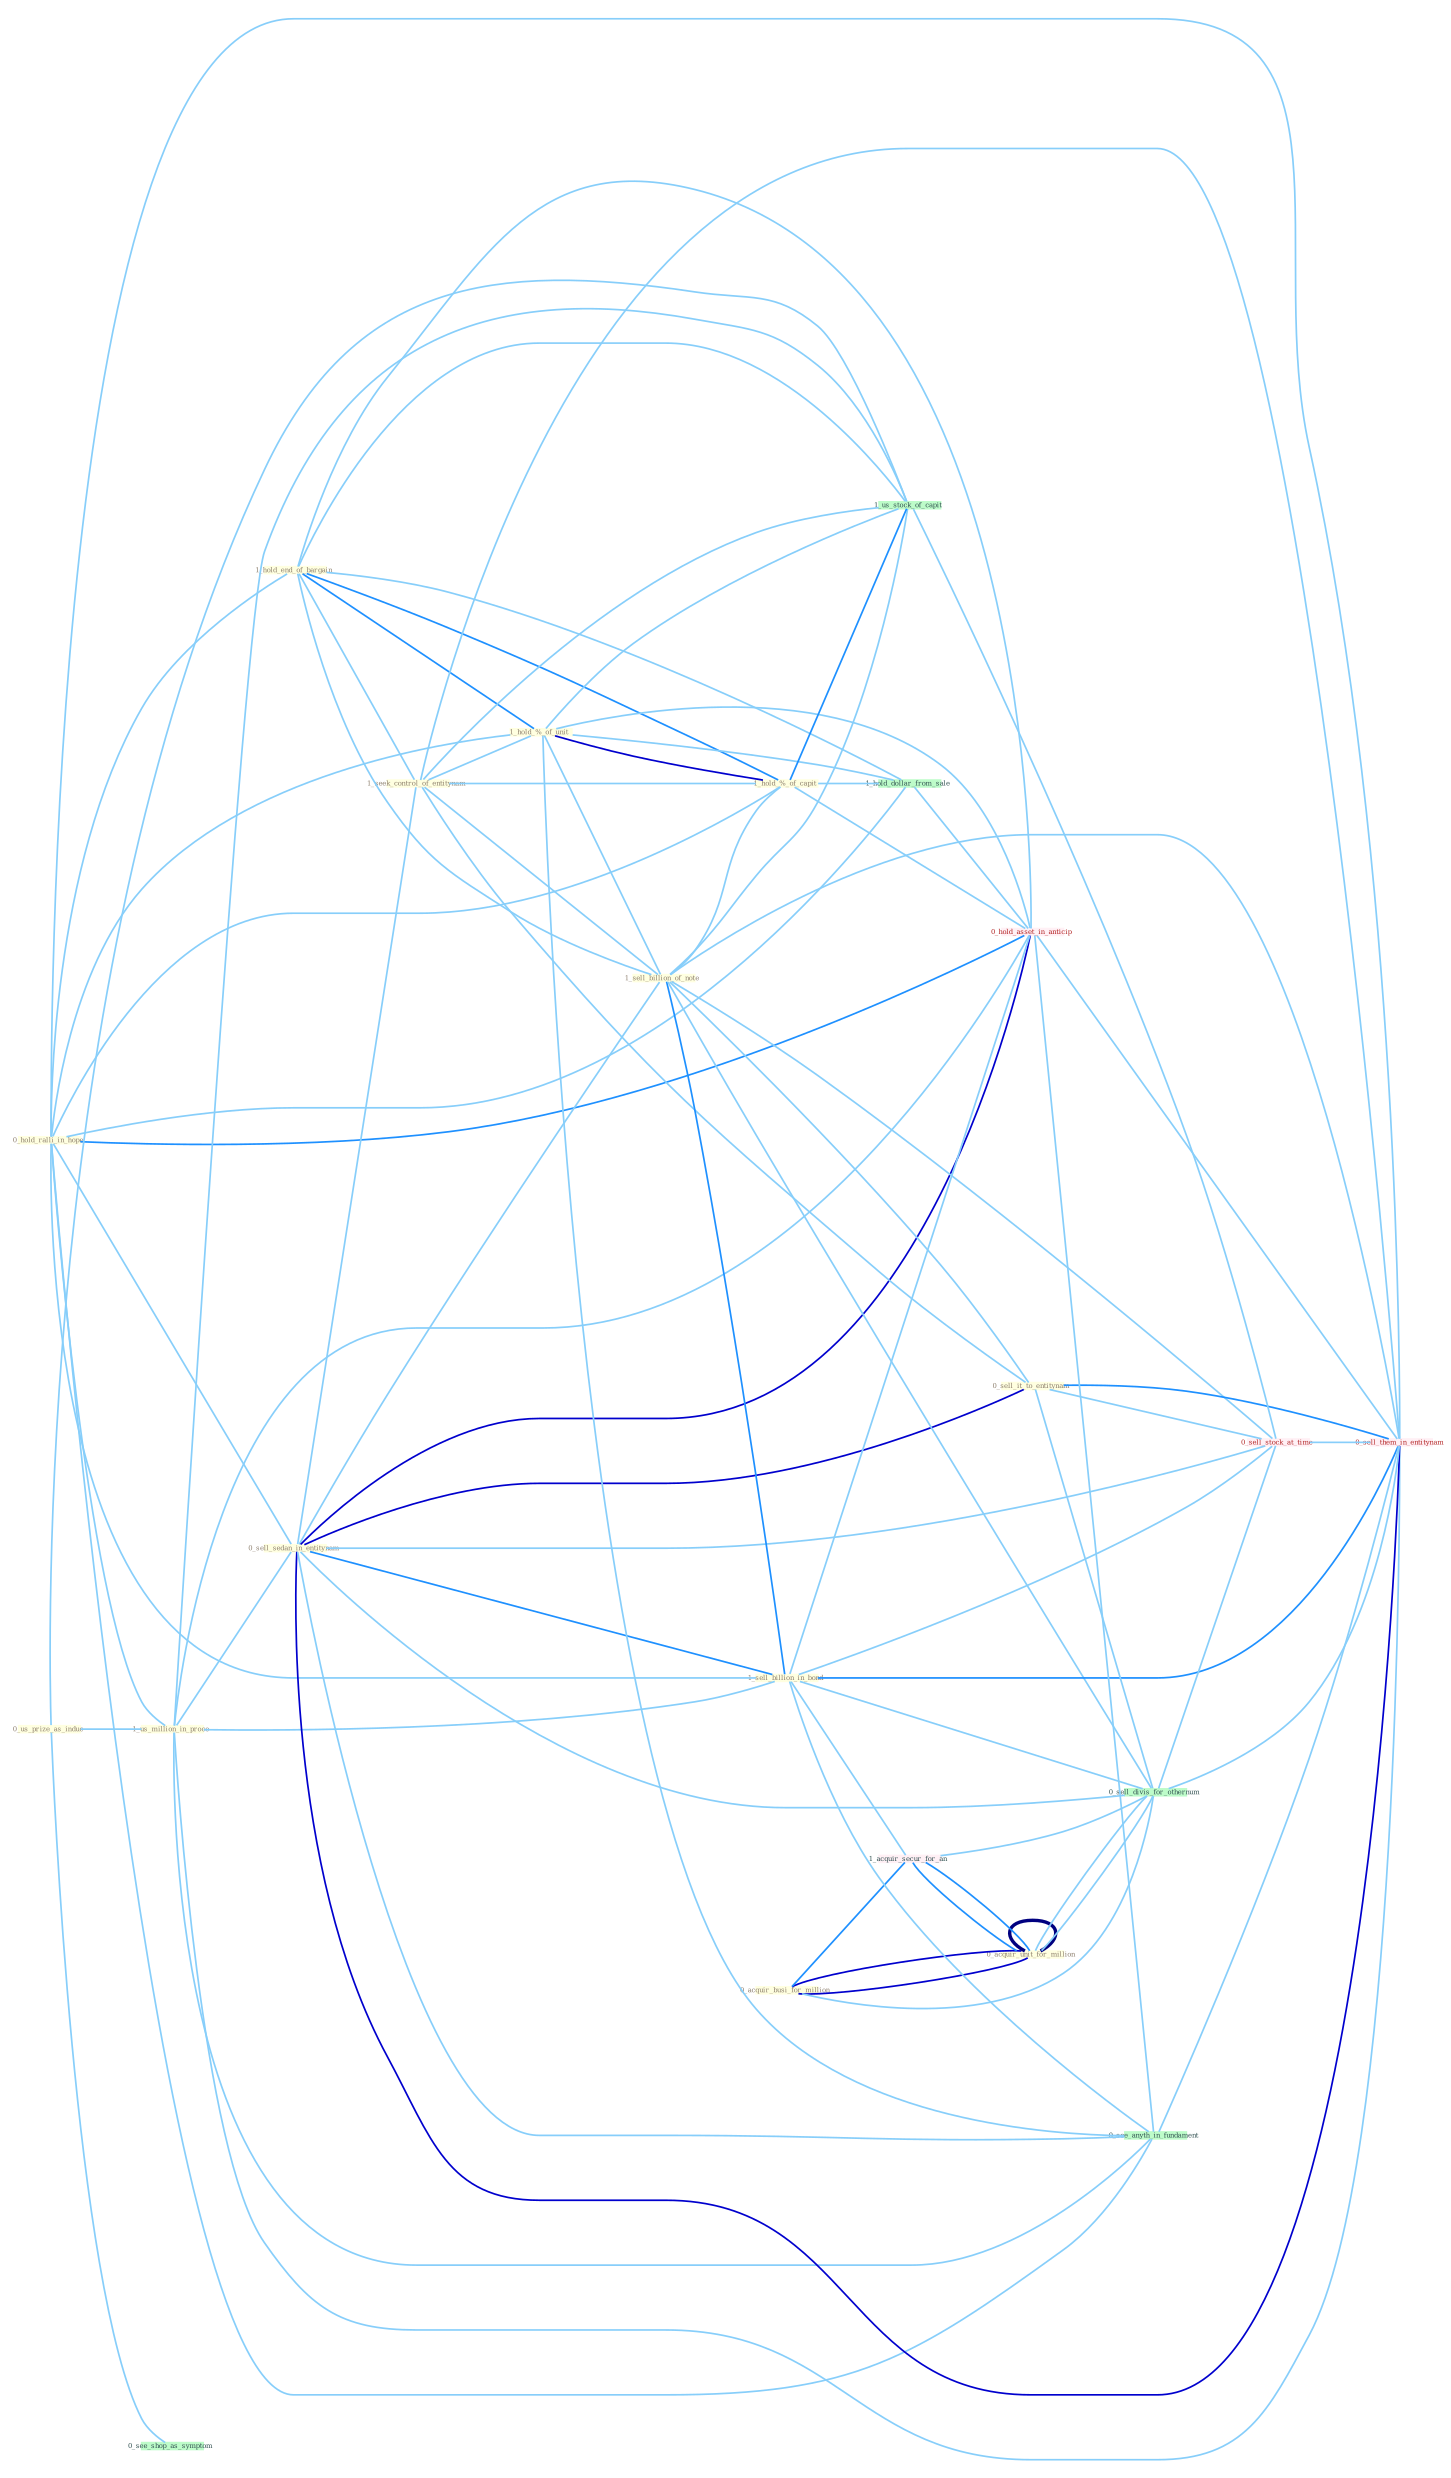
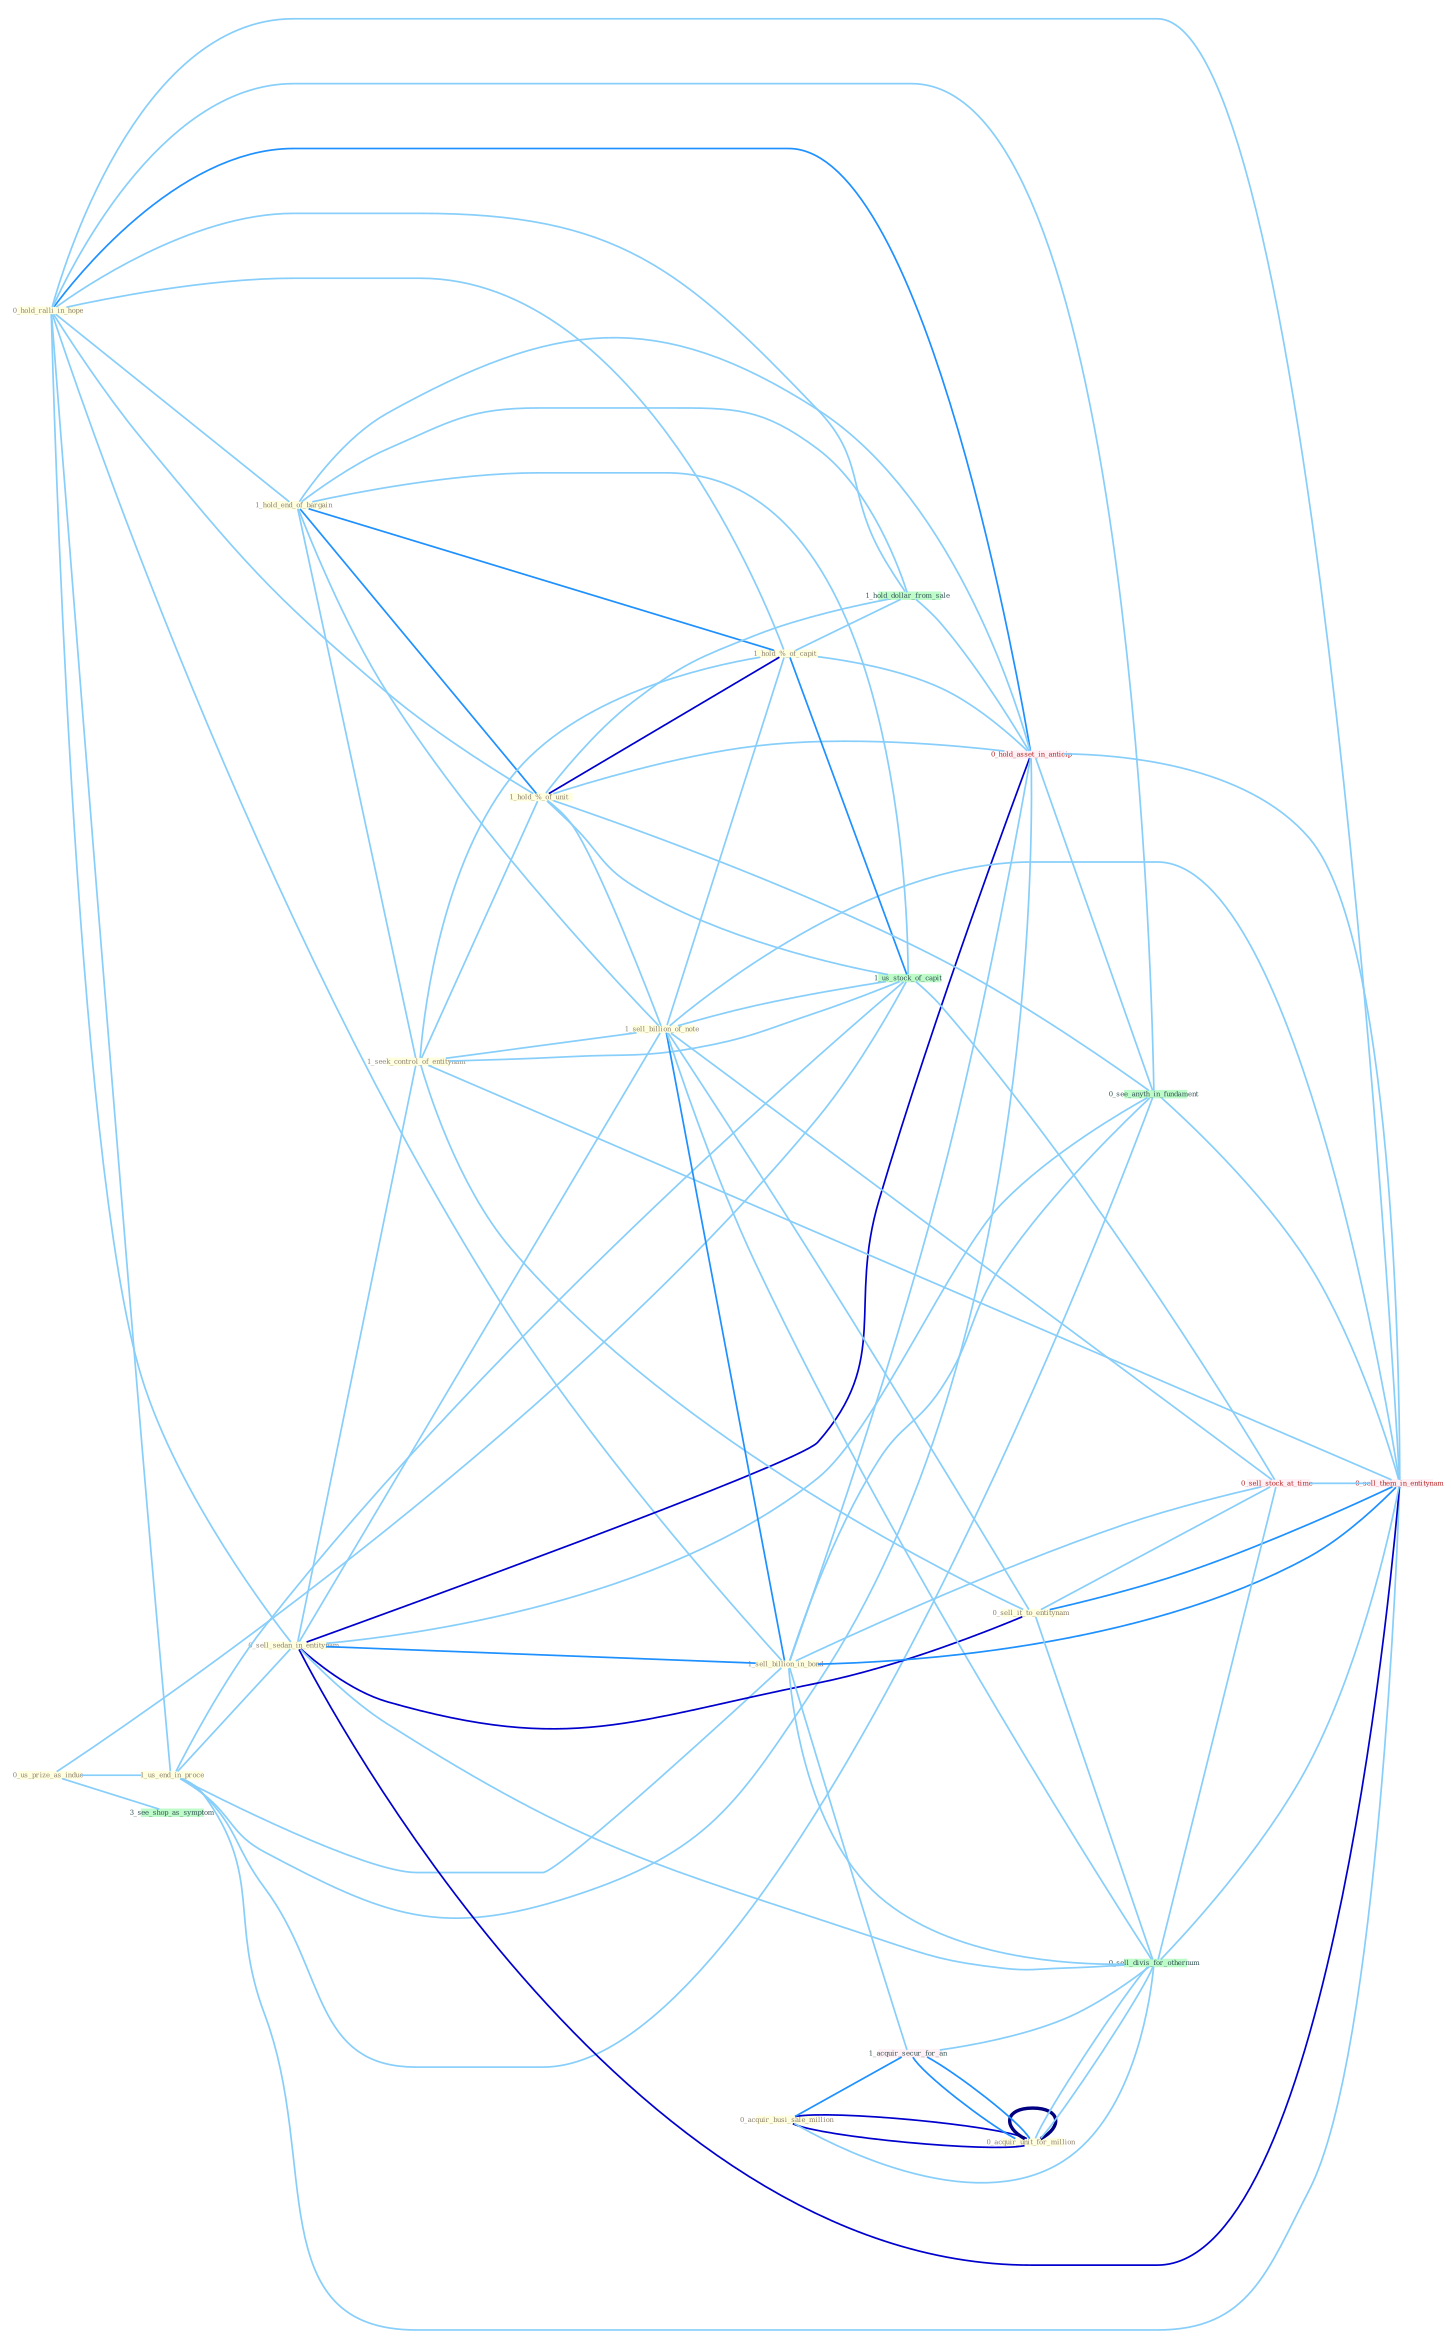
(801, 1540) -> none
(172, 1729) -> (172, 1775)
(787, 1990) -> (787, 2120)
(172, 2446) -> (172, 1813)
